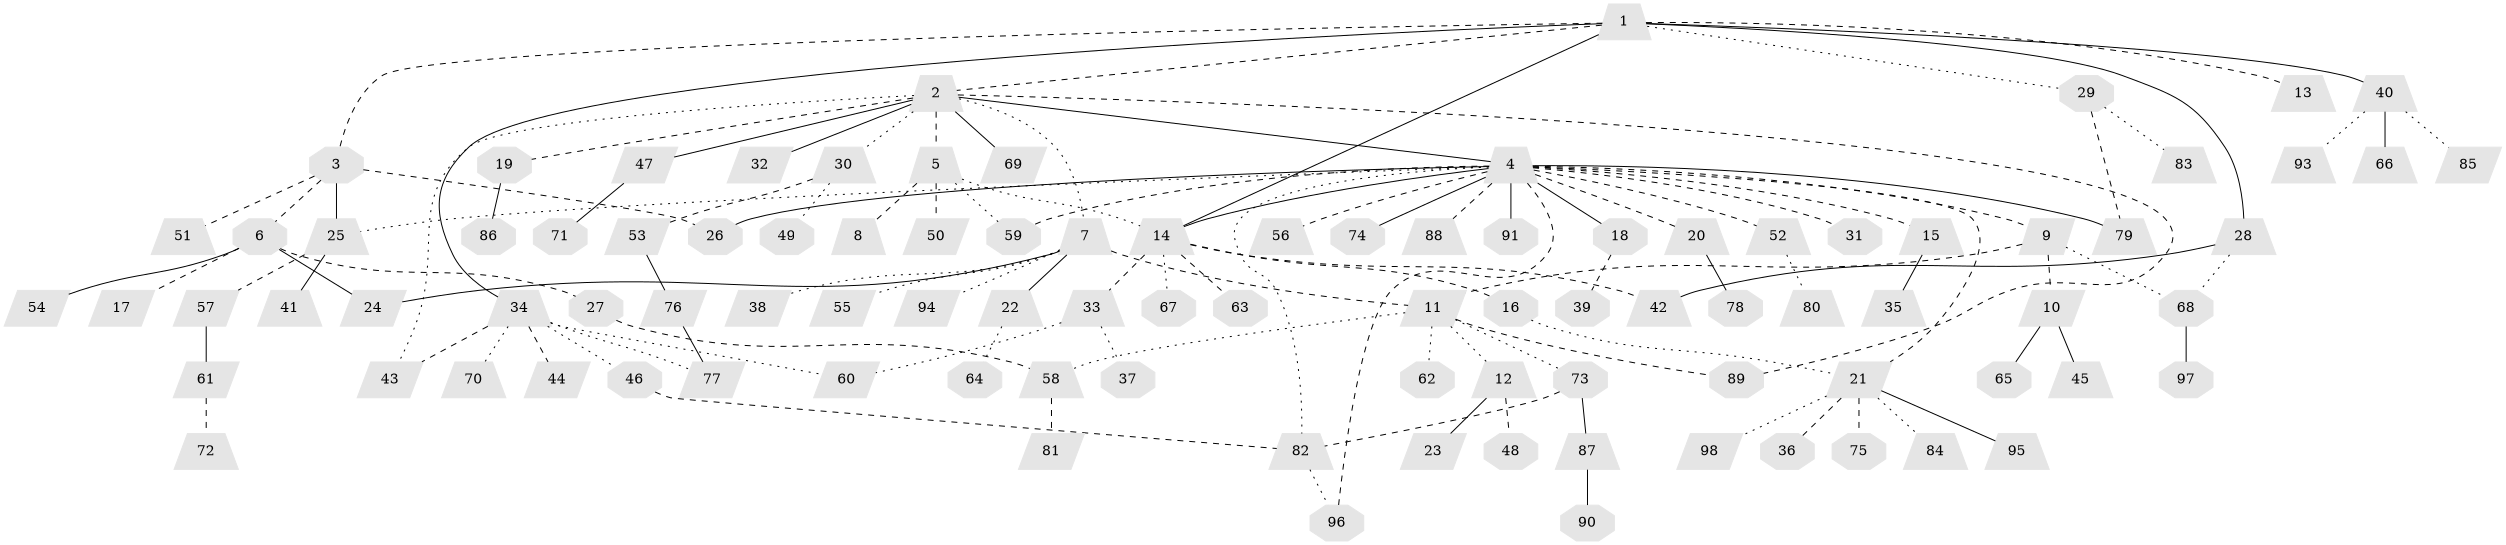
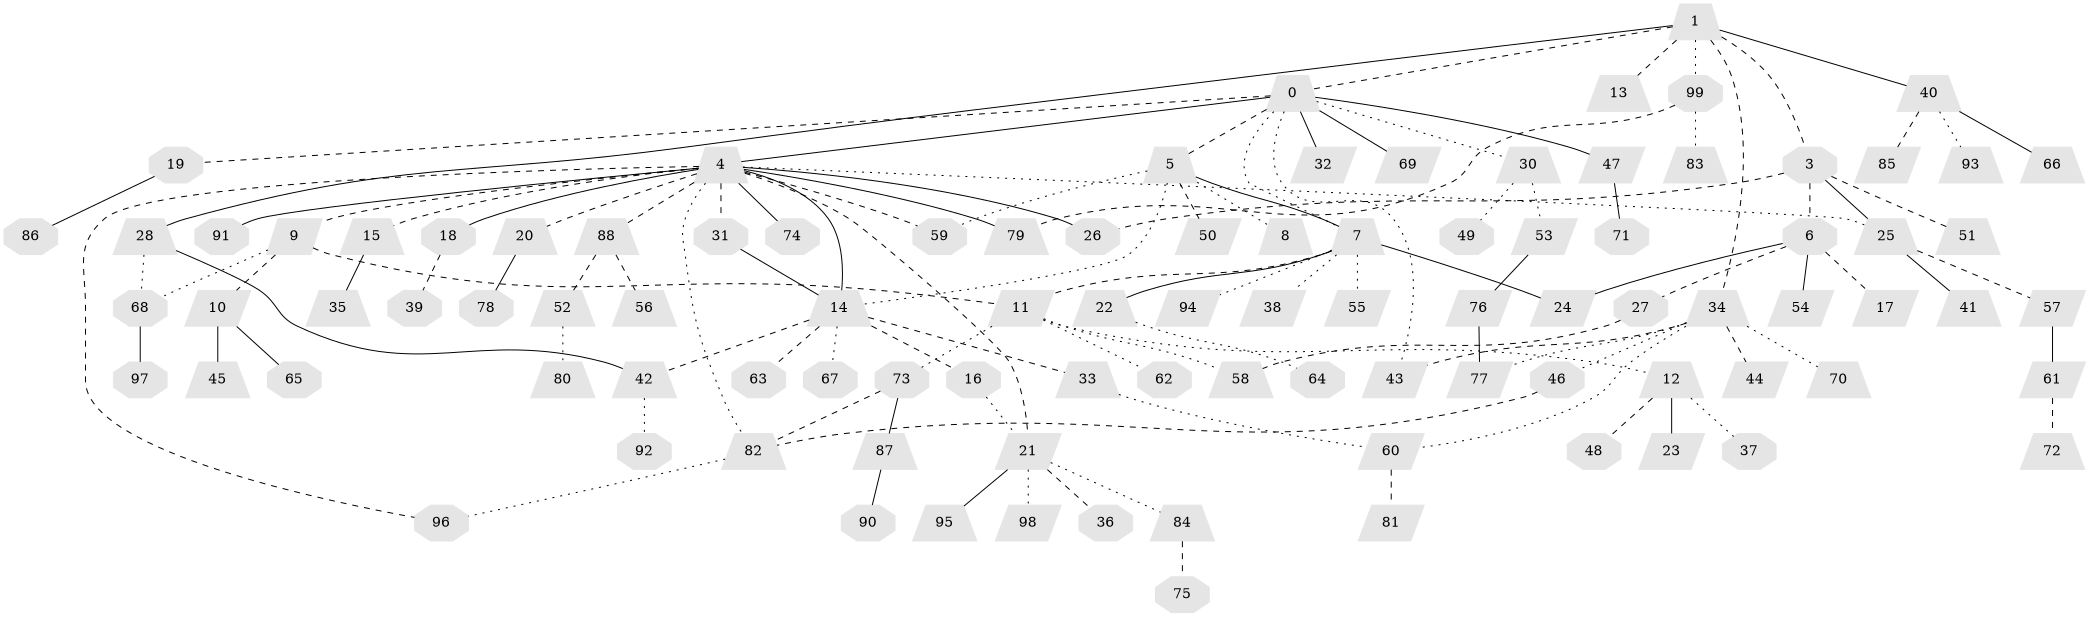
(940, 63) -> (1743, 163)
(936, 93) -> (1293, 93)
(2087, 93) -> (1696, 93)
(1391, 130) -> (780, 272)
(2427, 130) -> (1908, 129)
(1646, 194) -> (585, 273)
(1394, 196) -> (626, 273)
none -> (1268, 201)
(894, 204) -> (1233, 204)
(716, 207) -> (1535, 194)
(1110, 344) -> (1712, 417)
(1737, 380) -> none
(1052, 416) -> (1391, 487)
(1859, 416) -> (1182, 559)
none -> (644, 451)
